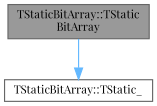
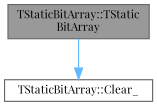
(79, 91) -> (79, 91)
